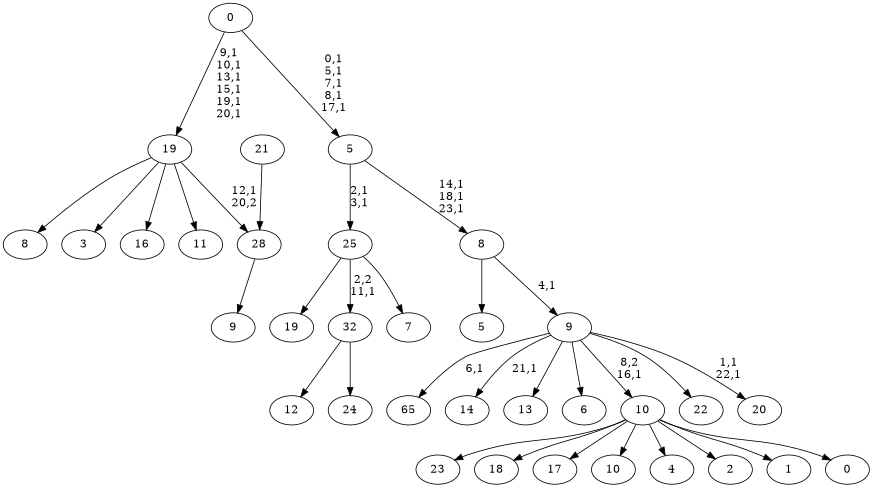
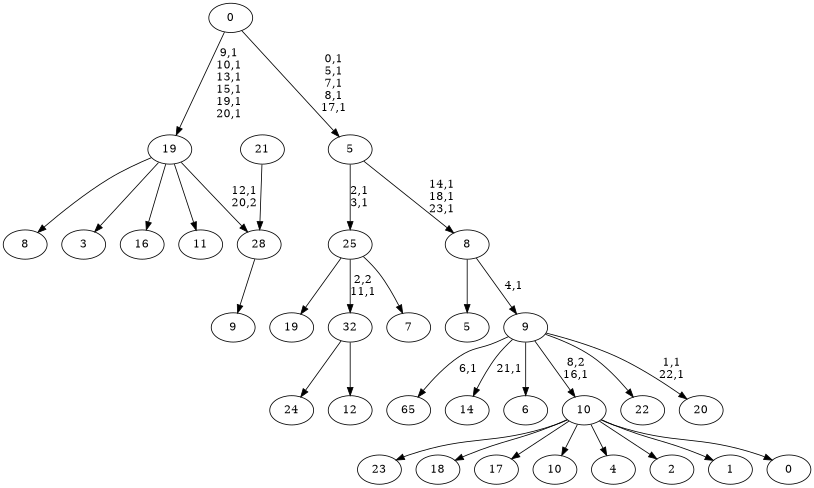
(526, 410) -> none
